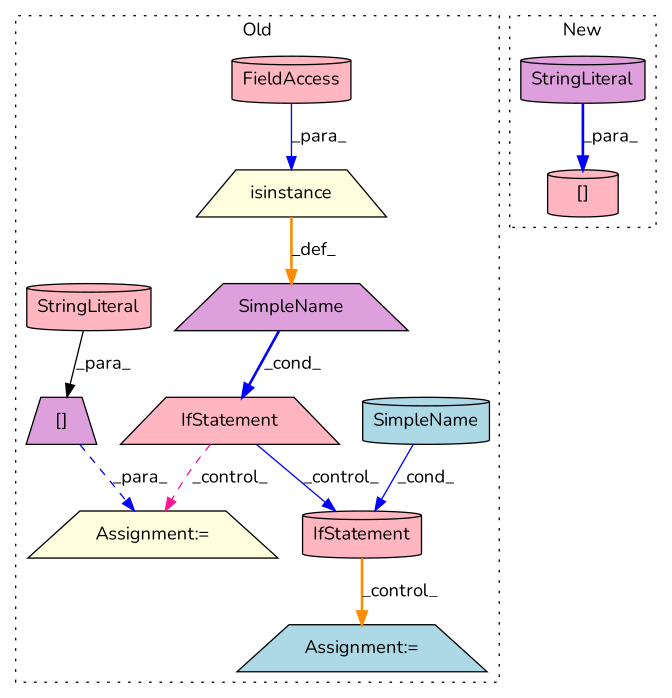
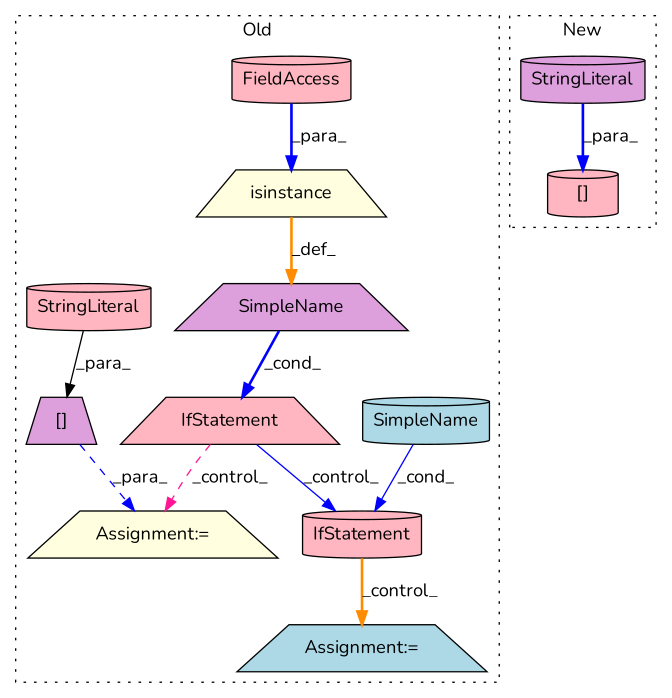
(291, 130) -> (291, 130)
